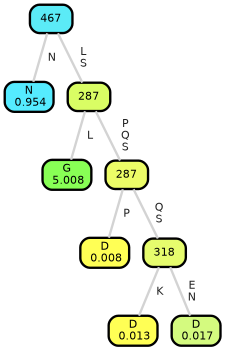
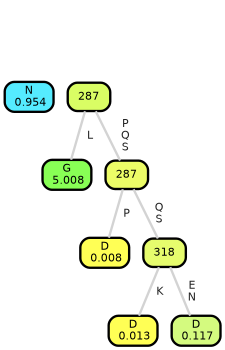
(51, 19) -> none
(196, 331) -> (196, 331)
